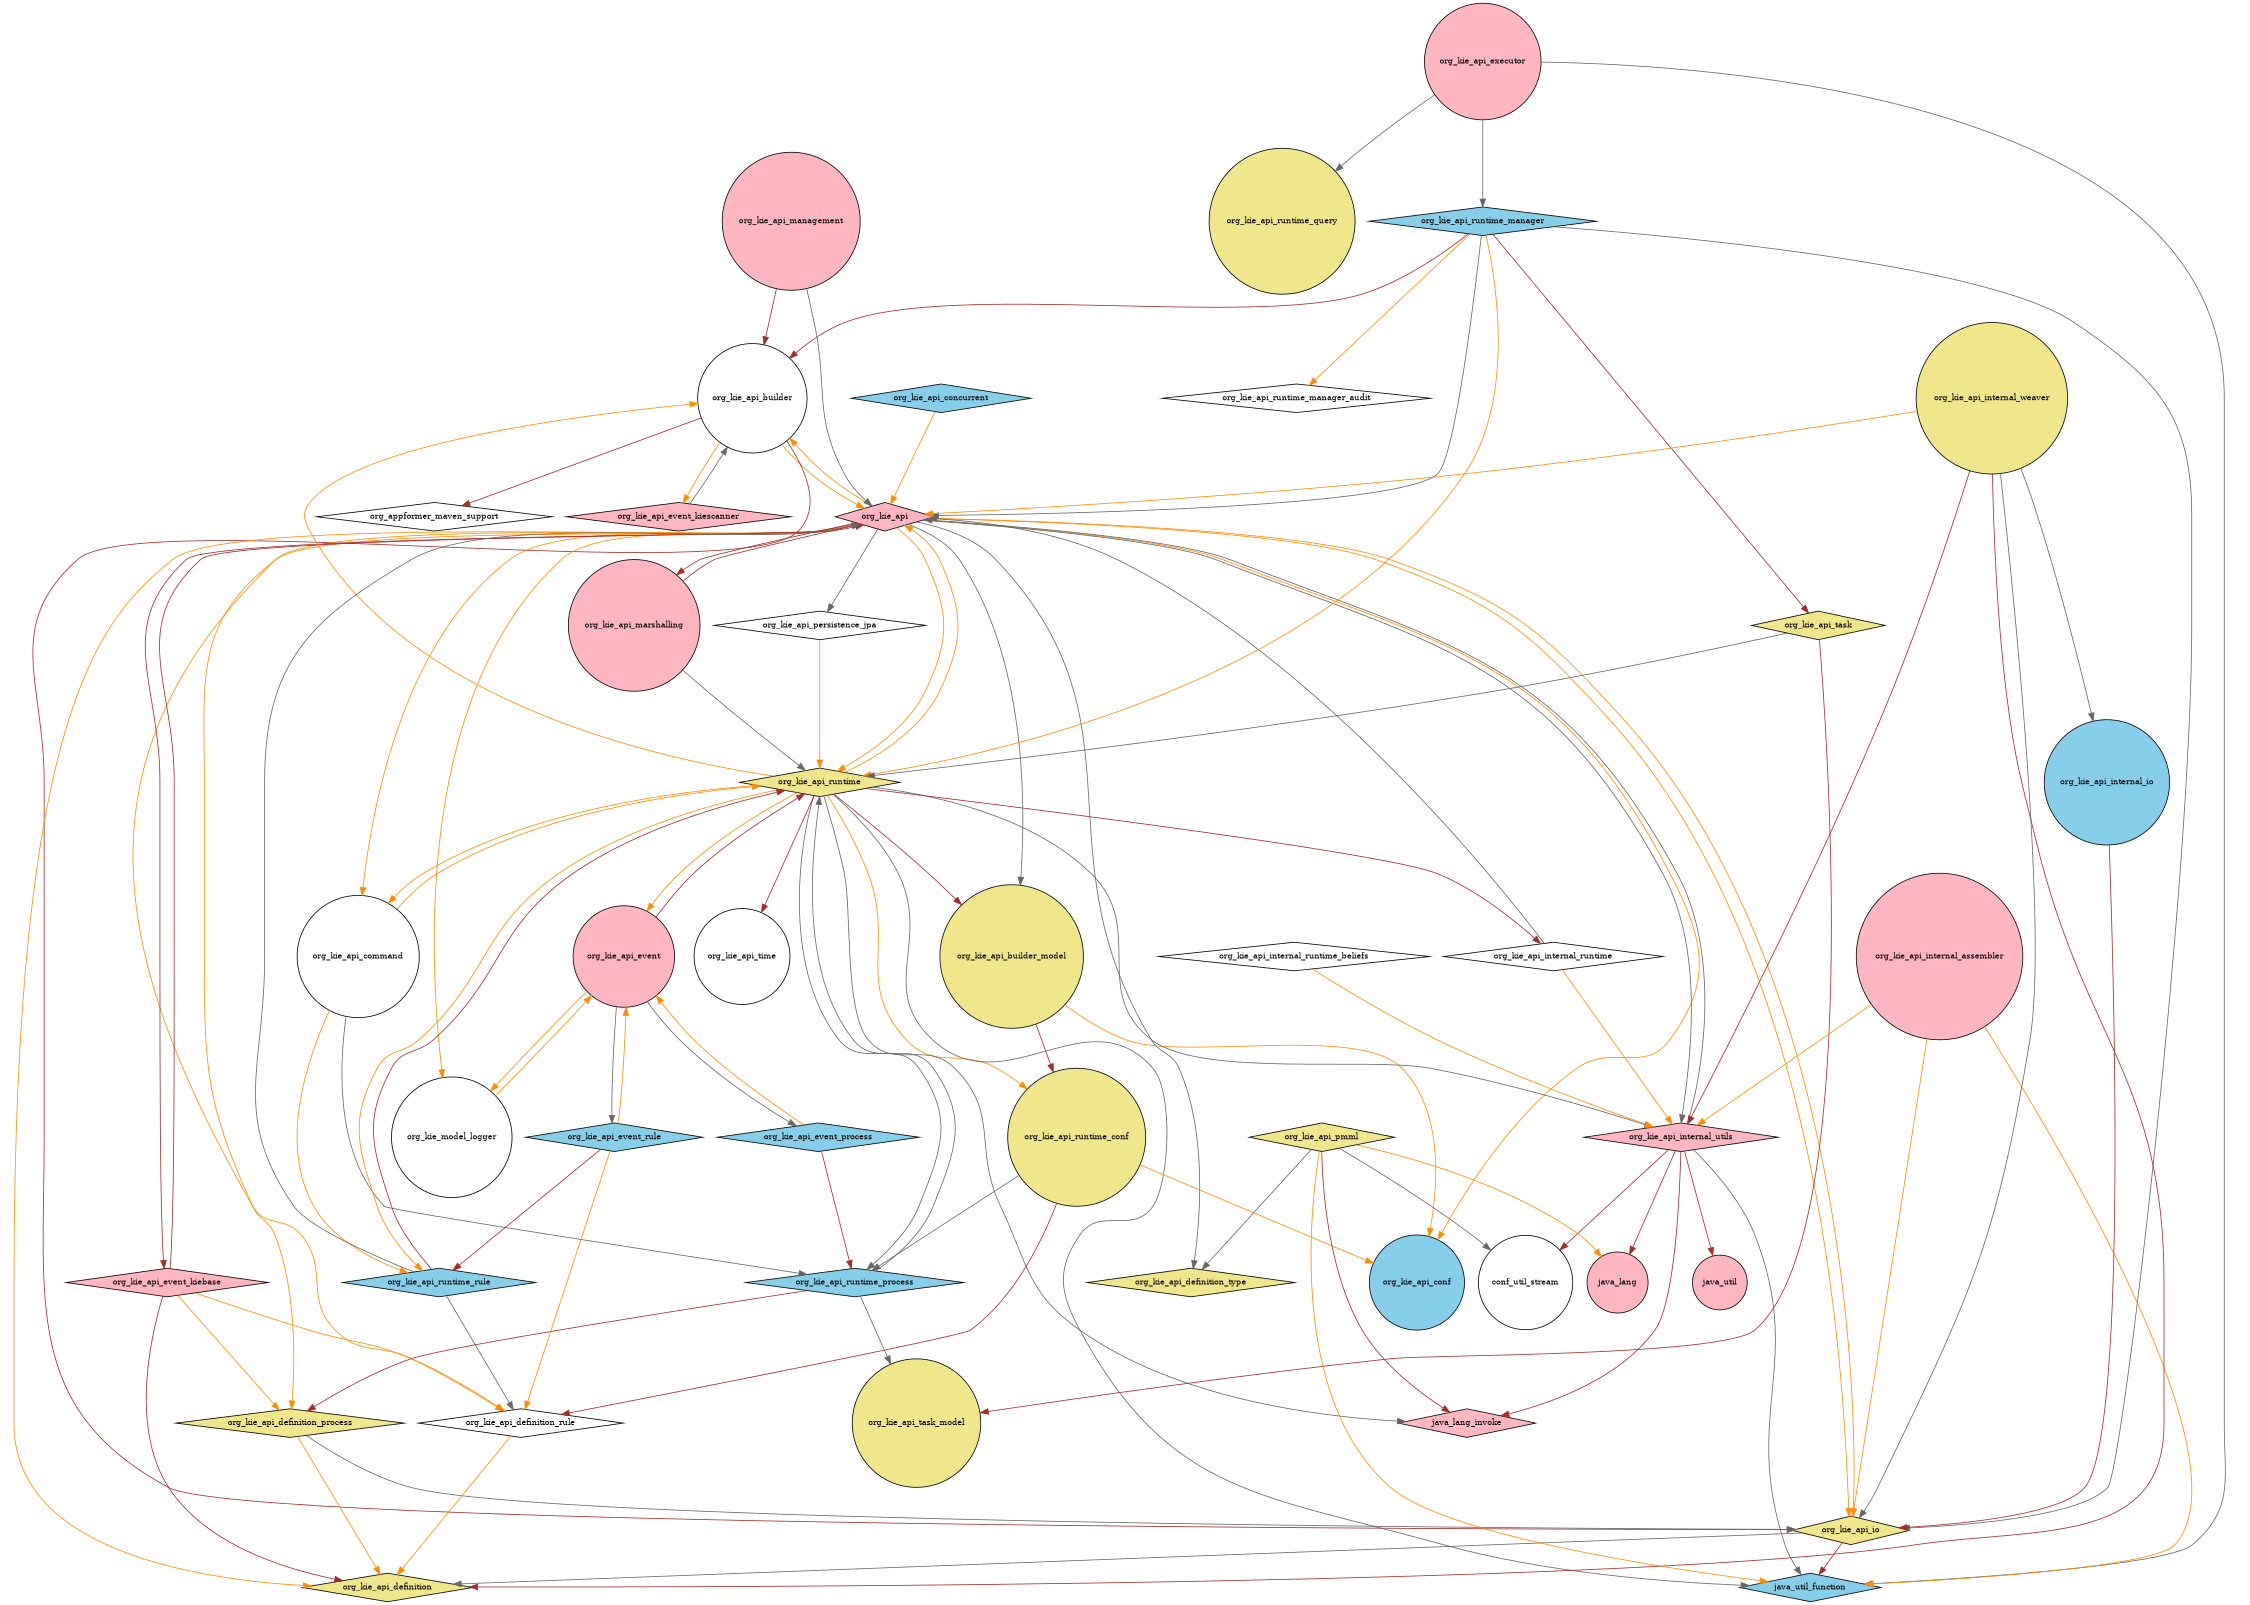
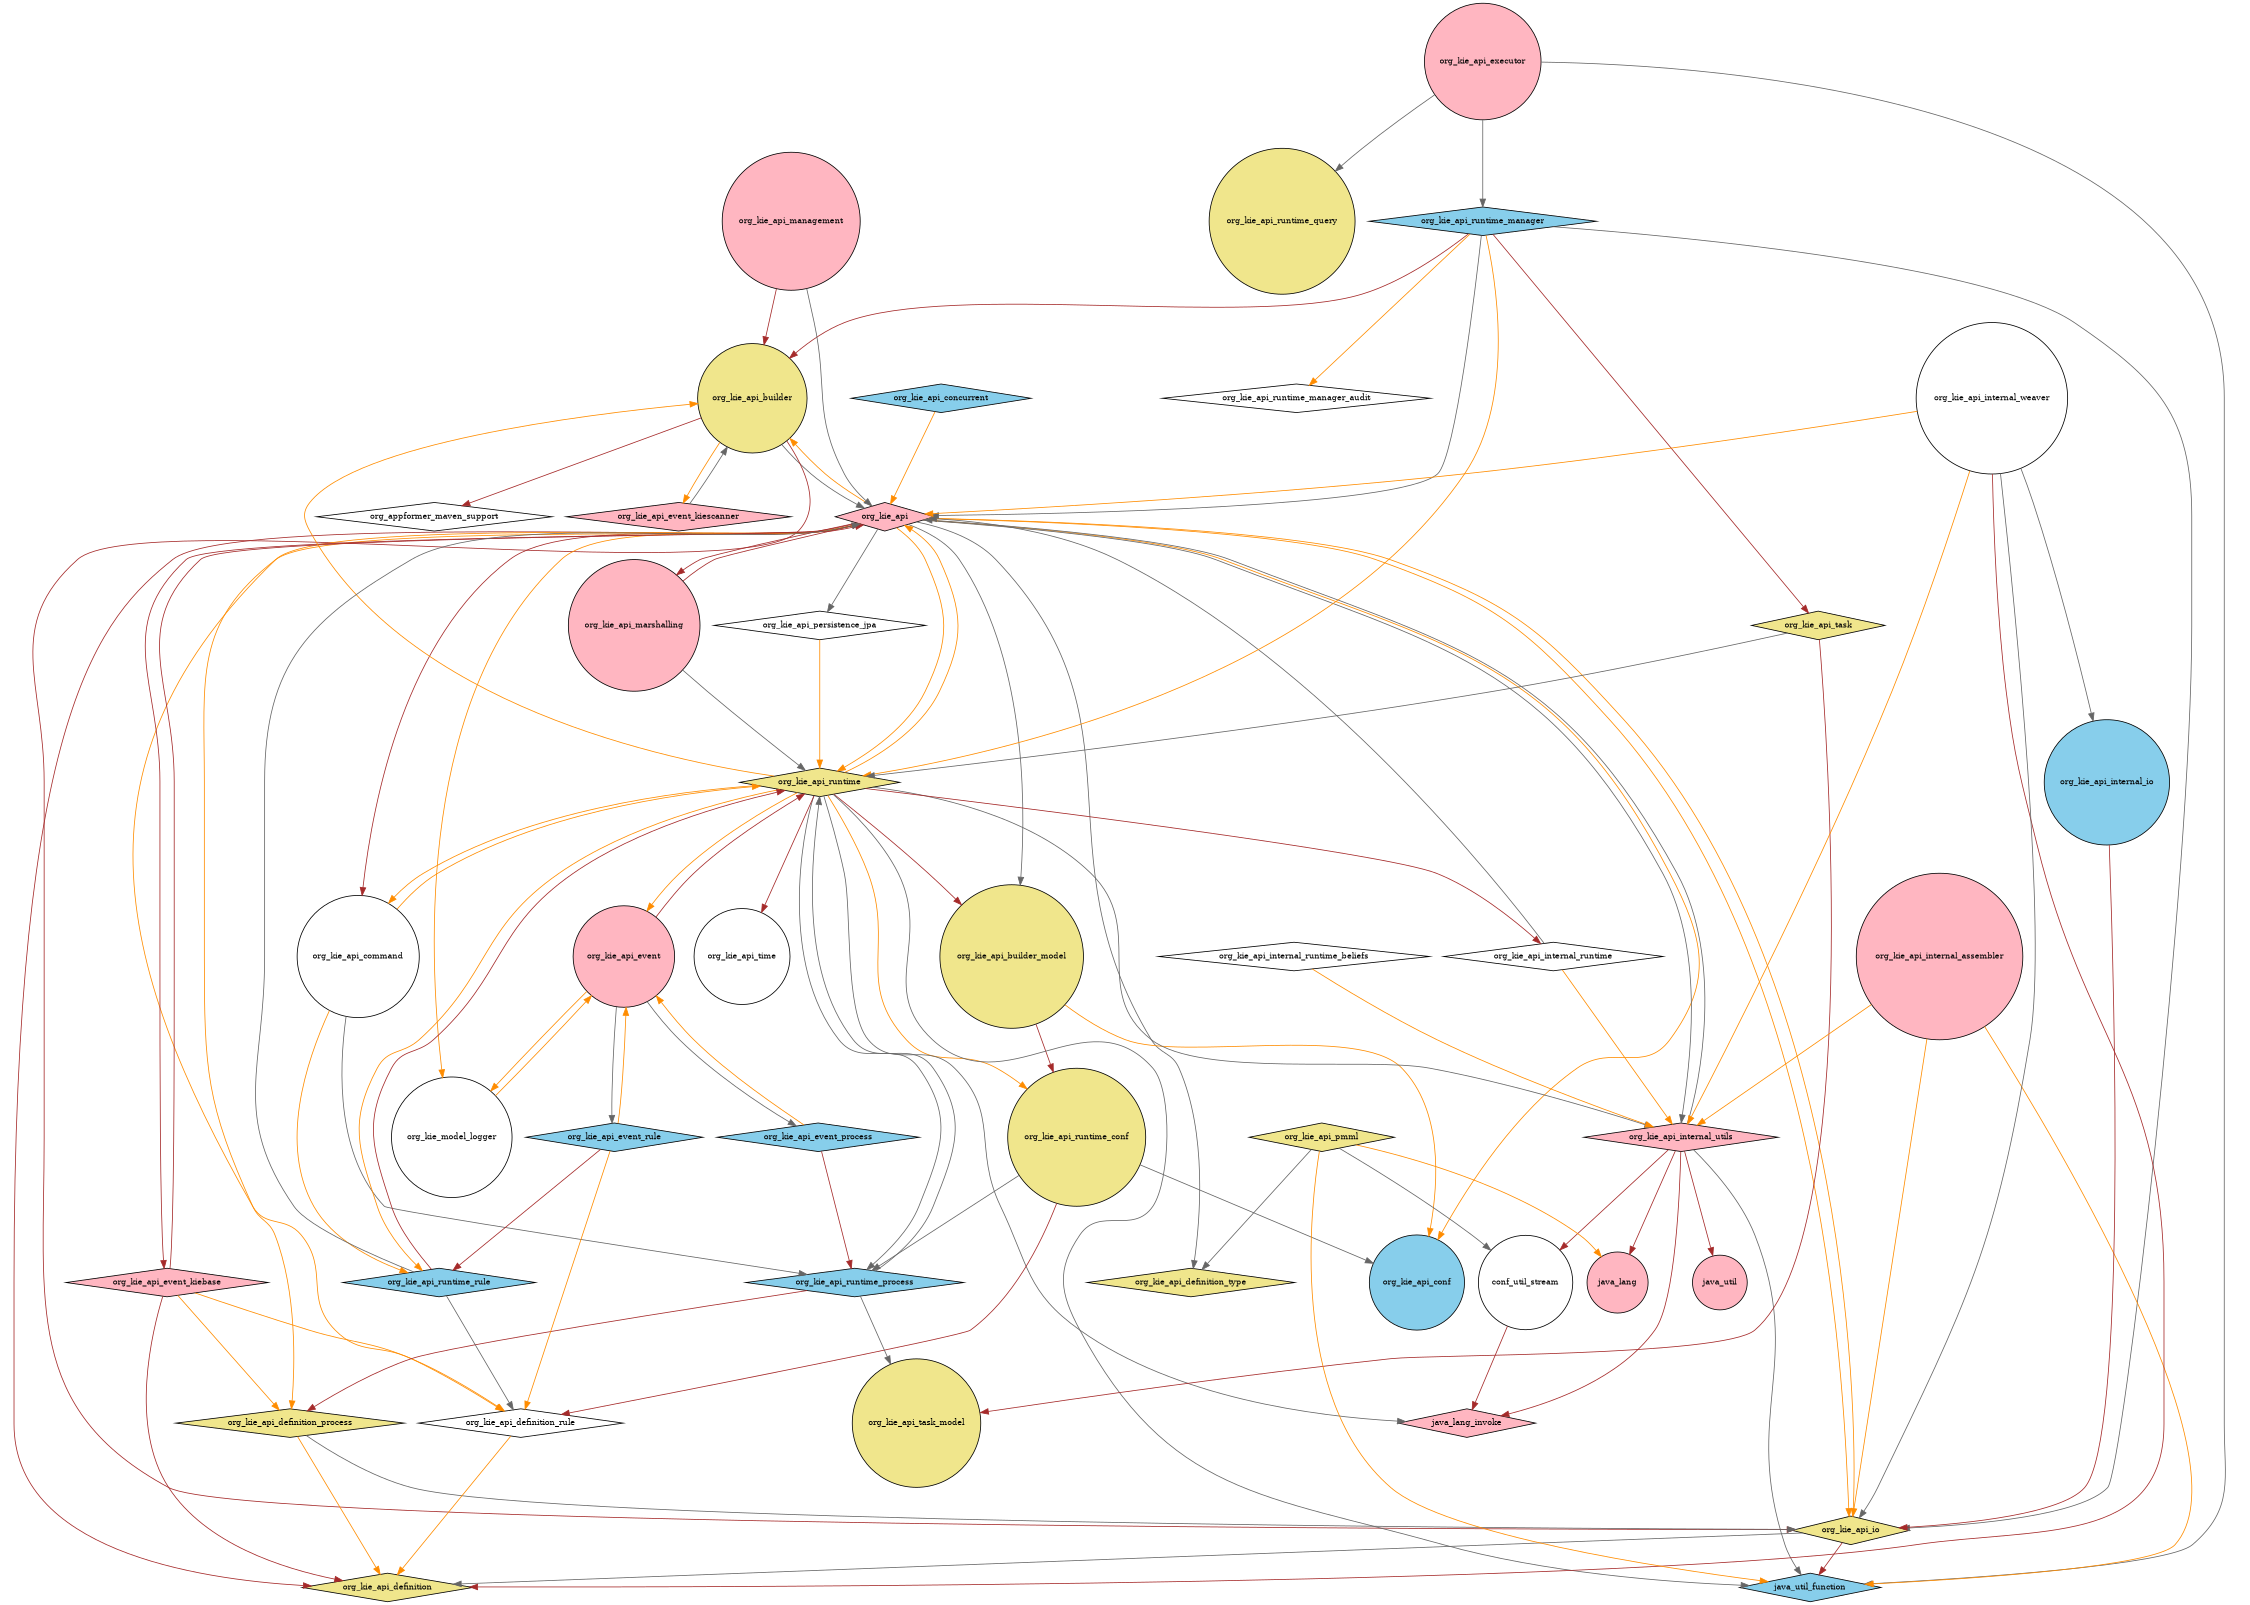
(752, 398) -> (752, 398)
(1992, 398) -> (1992, 398)
(816, 478) -> (816, 478)
(505, 564) -> (505, 564)
(58, 763) -> (58, 763)
(1845, 800) -> (1845, 800)
(1247, 1210) -> (1247, 1210)
(1347, 1298) -> (1491, 1364)
